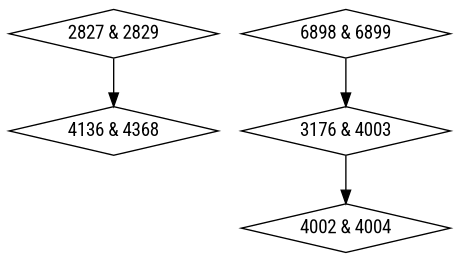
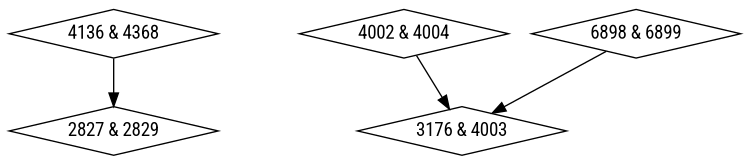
(114, 76) -> (114, 76)
(346, 173) -> (429, 77)
